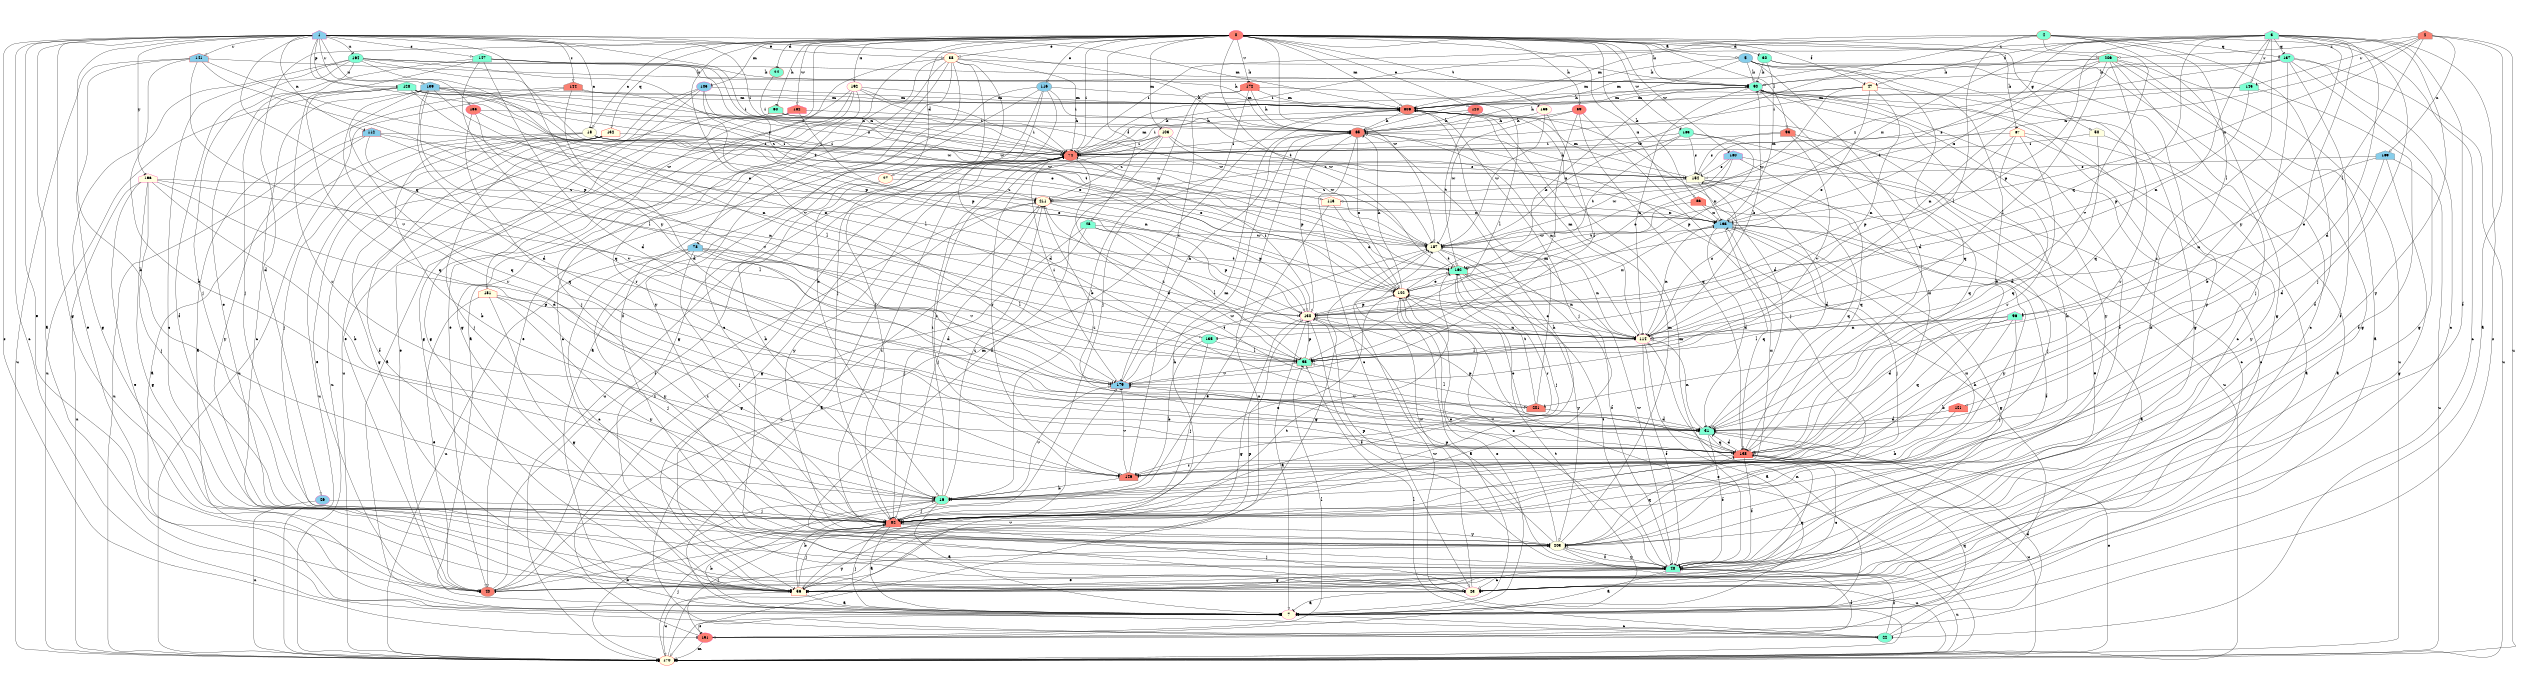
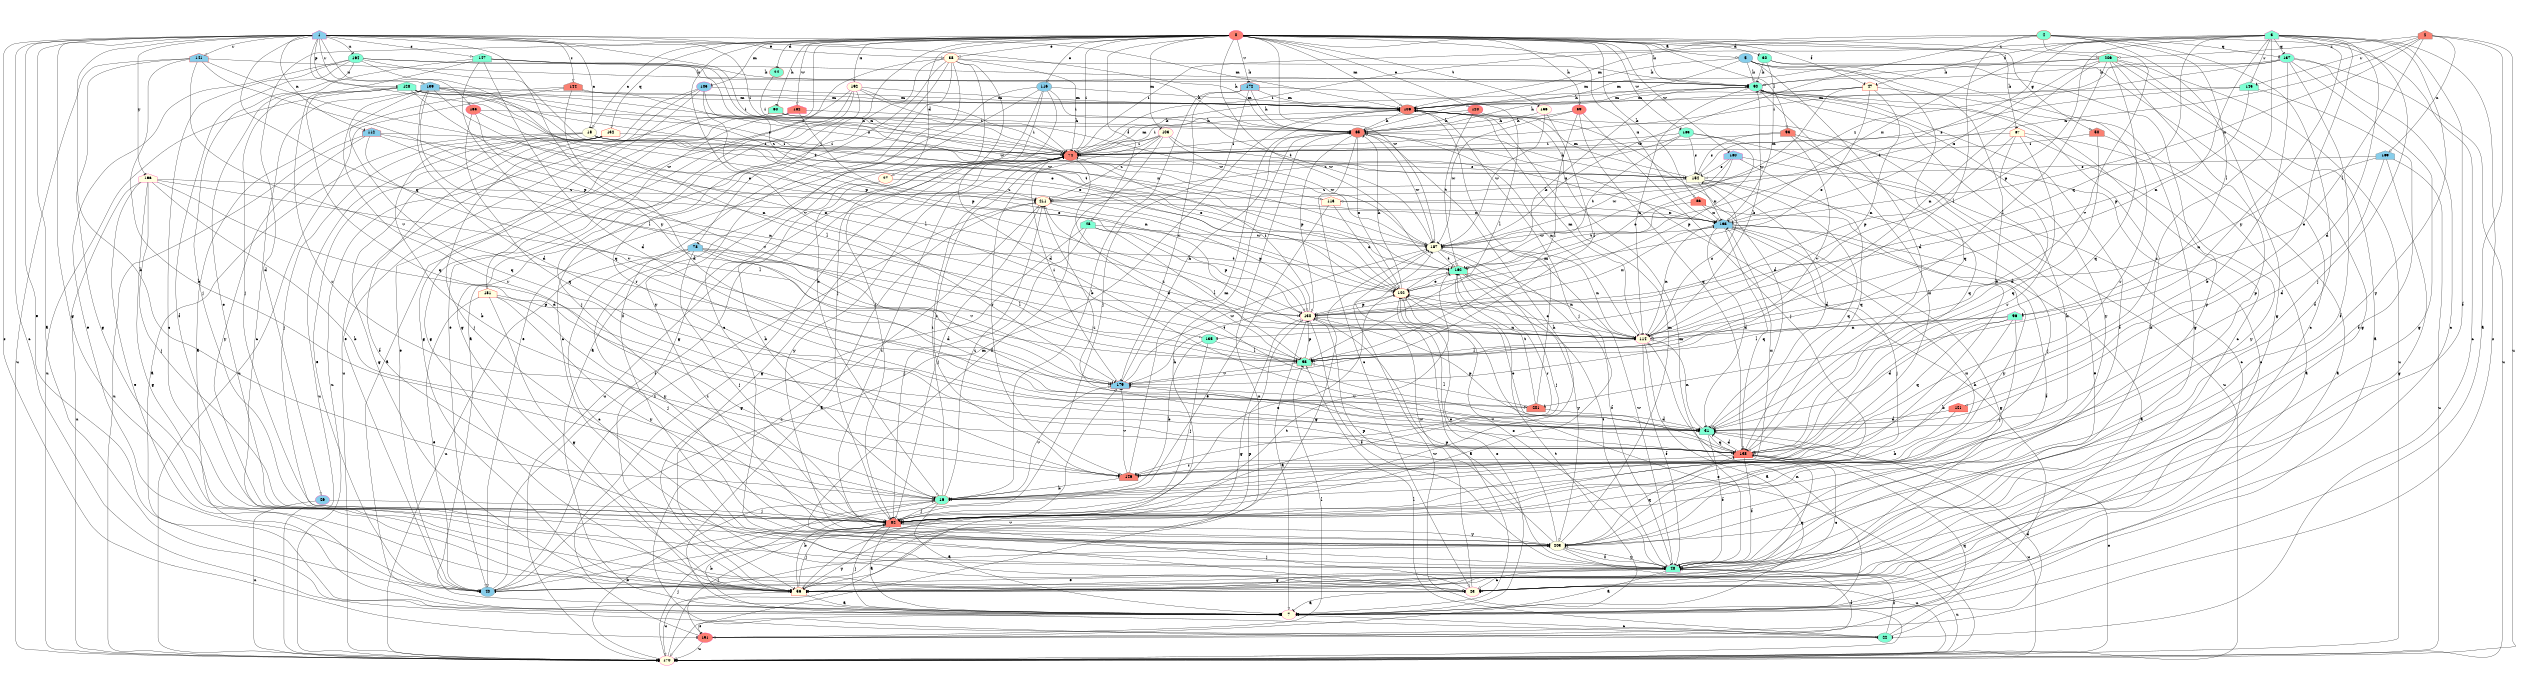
(1250, 87) -> (1250, 87)
(1407, 110) -> (1407, 110)
(2097, 133) -> (2097, 133)
(812, 143) -> (1410, 180)
(2256, 293) -> (2256, 293)
(488, 592) -> (488, 592)
(700, 649) -> (700, 649)
(667, 661) -> (667, 661)
